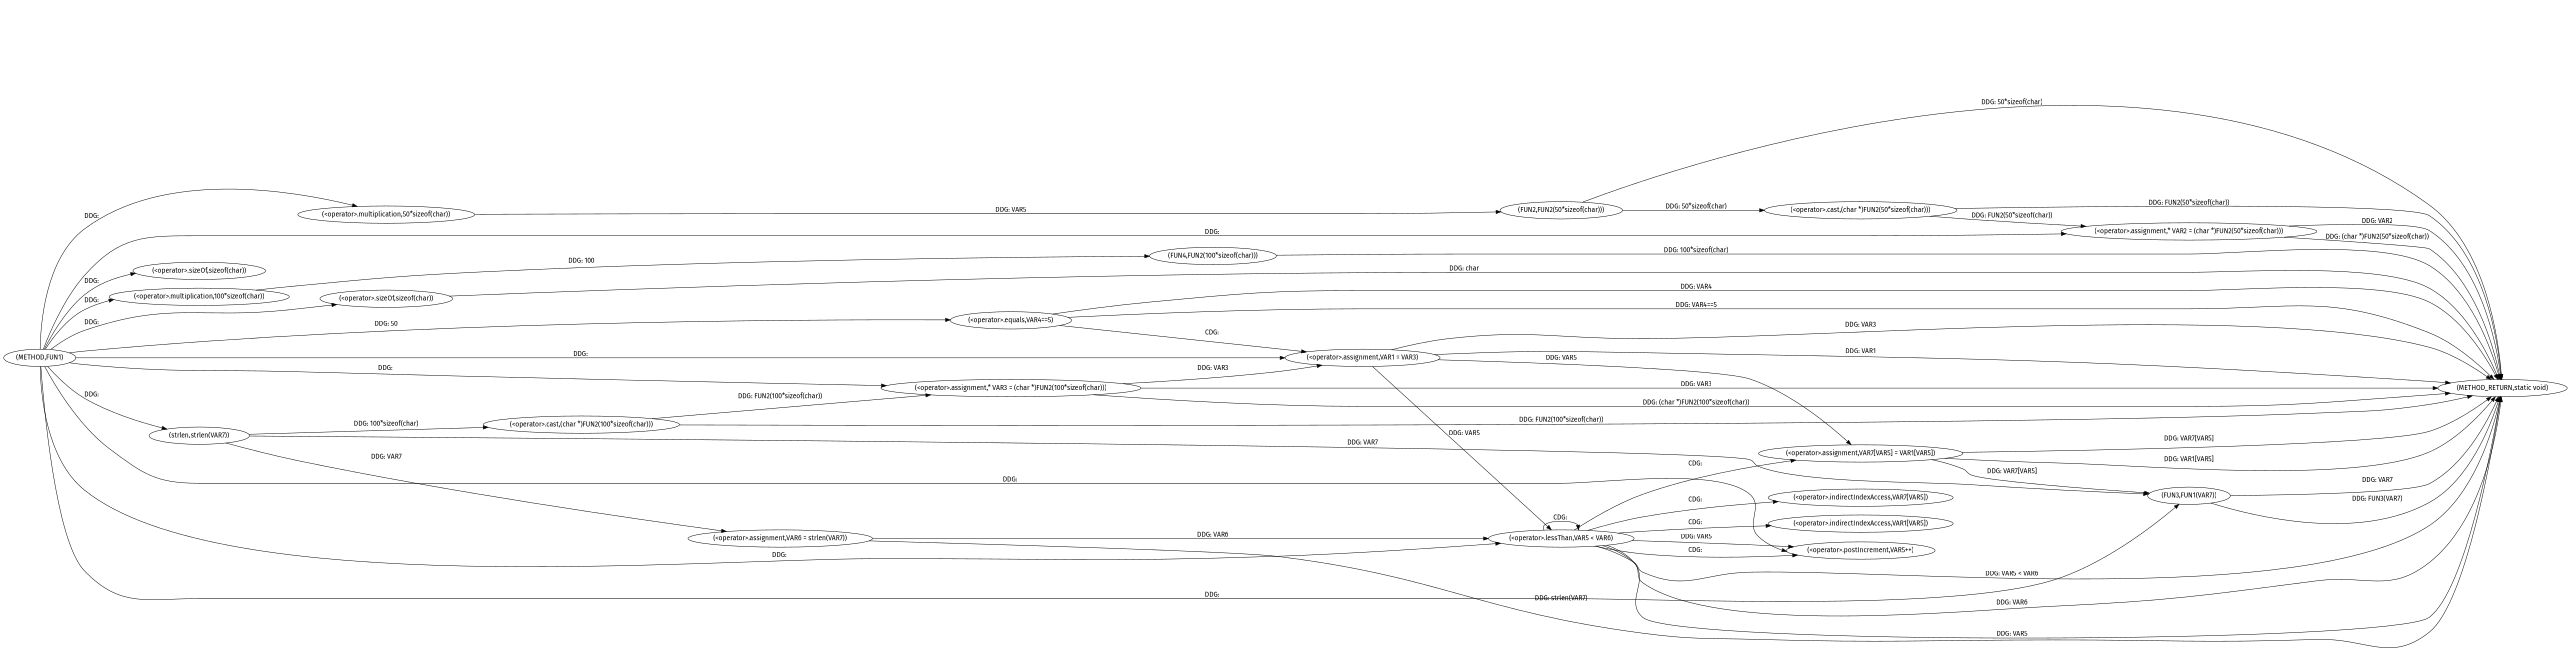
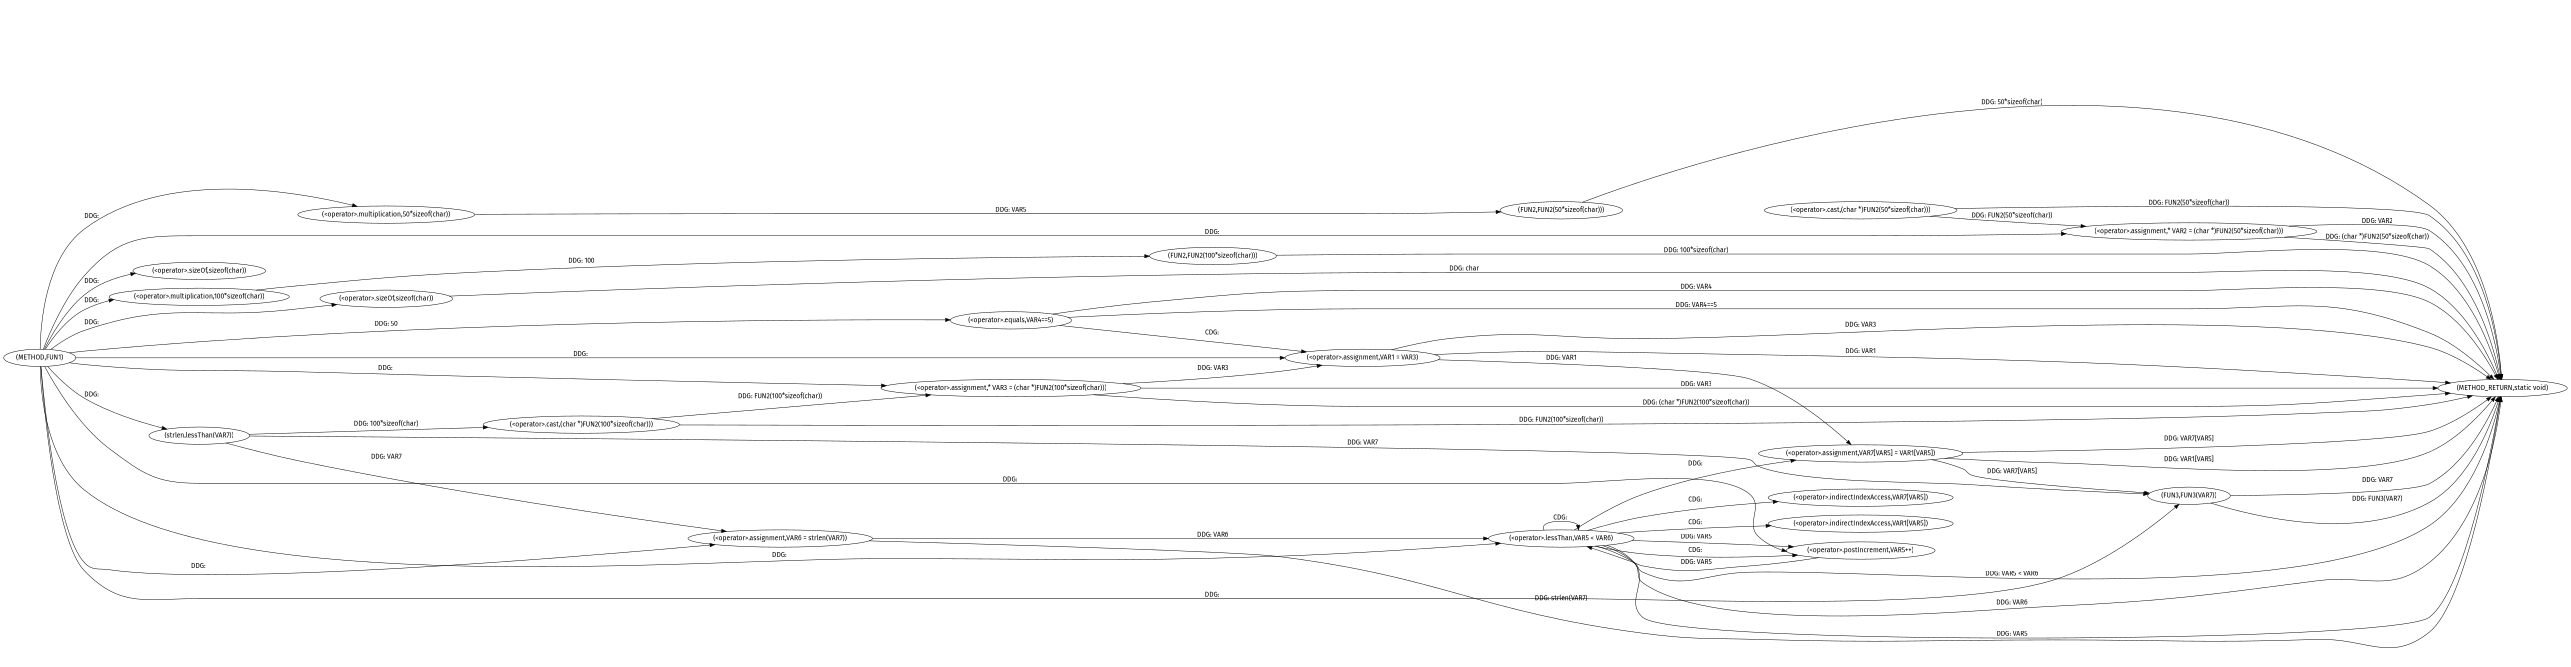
(1691, 210) -> none
(1213, 256) -> (1213, 256)
(1561, 358) -> (1561, 358)
(199, 436) -> (199, 436)
(1460, 447) -> (1704, 570)
(1696, 464) -> (1696, 464)
(2189, 496) -> (2189, 496)
none -> (295, 573)
